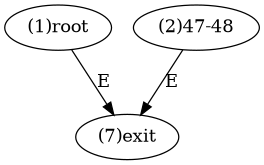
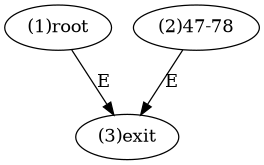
(196, 28) -> (196, 28)
(127, 137) -> (127, 137)
